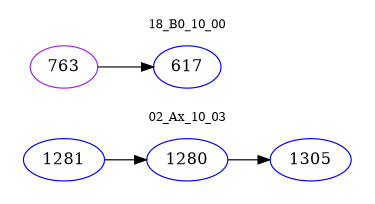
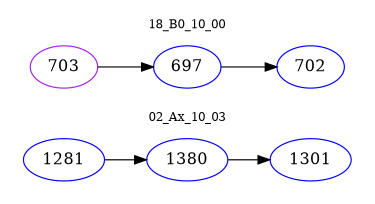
(64, 67) -> (64, 67)
(187, 67) -> (187, 67)
none -> (311, 67)
(187, 160) -> (187, 160)
(311, 160) -> (311, 160)
